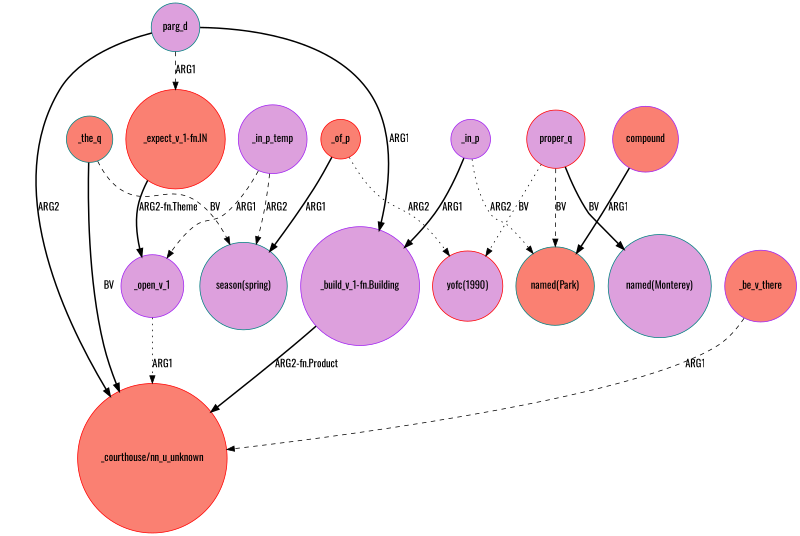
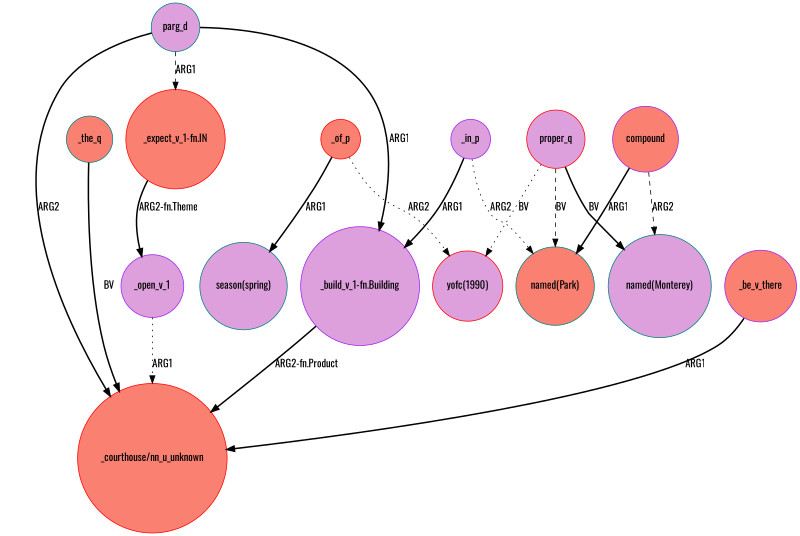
(273, 139) -> none
(164, 195) -> none
none -> (651, 200)
(499, 410) -> (499, 410)
